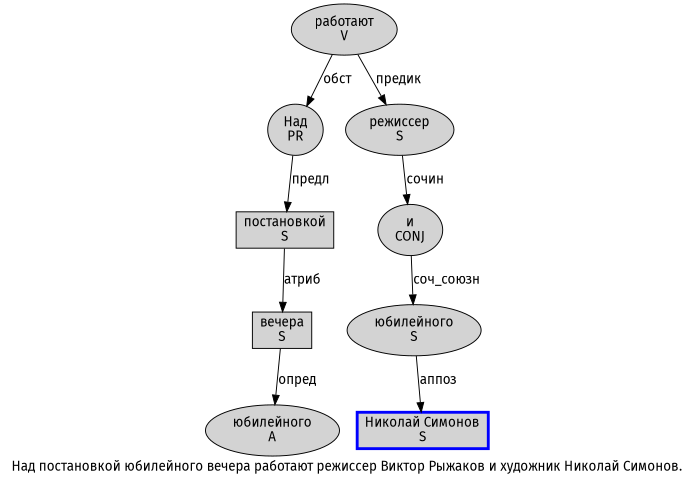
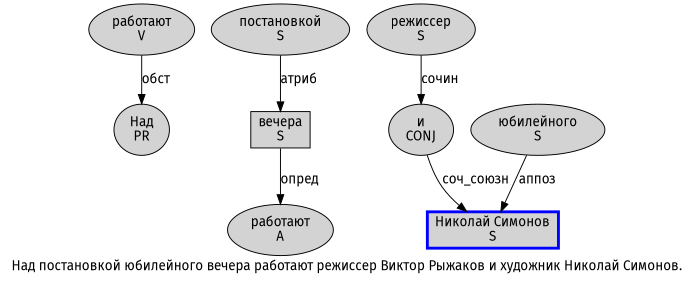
(370, 75) -> none
(290, 179) -> none
(285, 230) -> (280, 30)
(412, 275) -> (439, 183)
(272, 430) -> (280, 230)
